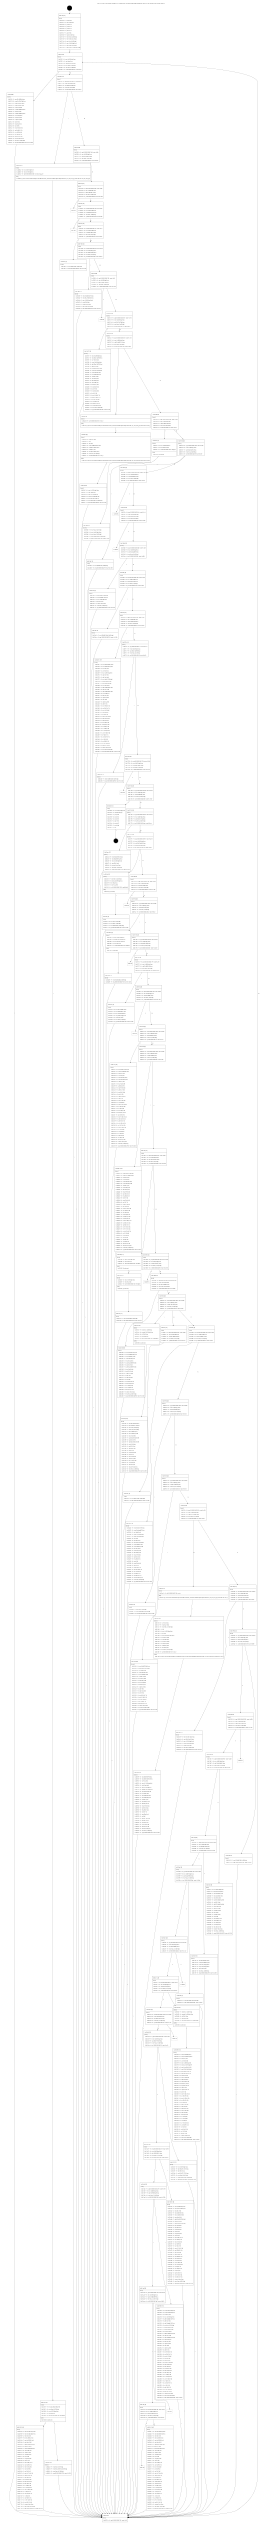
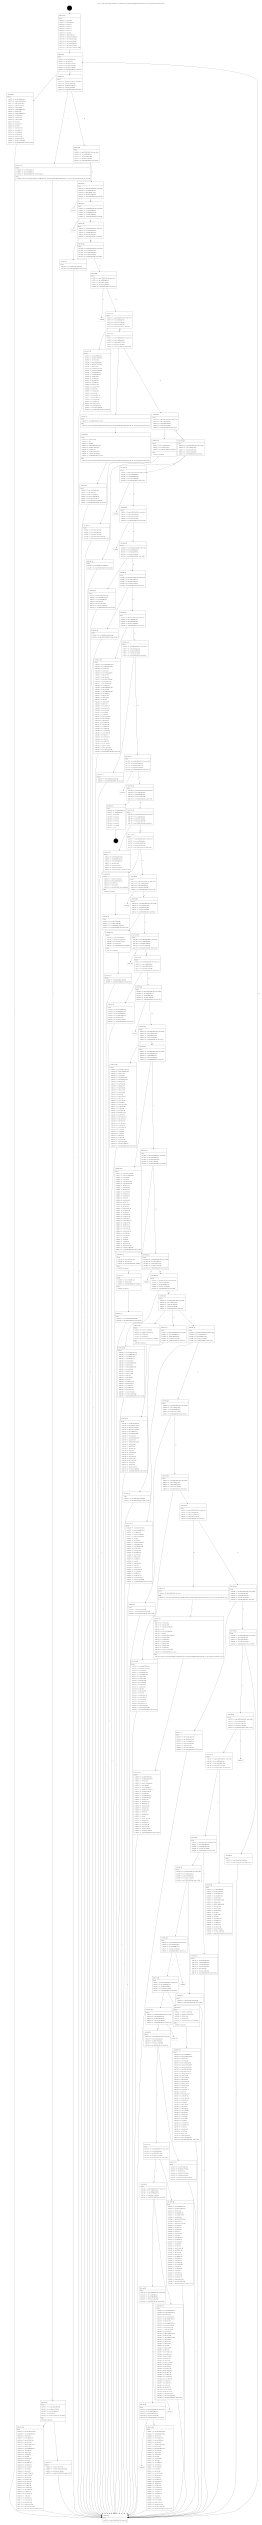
(88, 300) -> none
